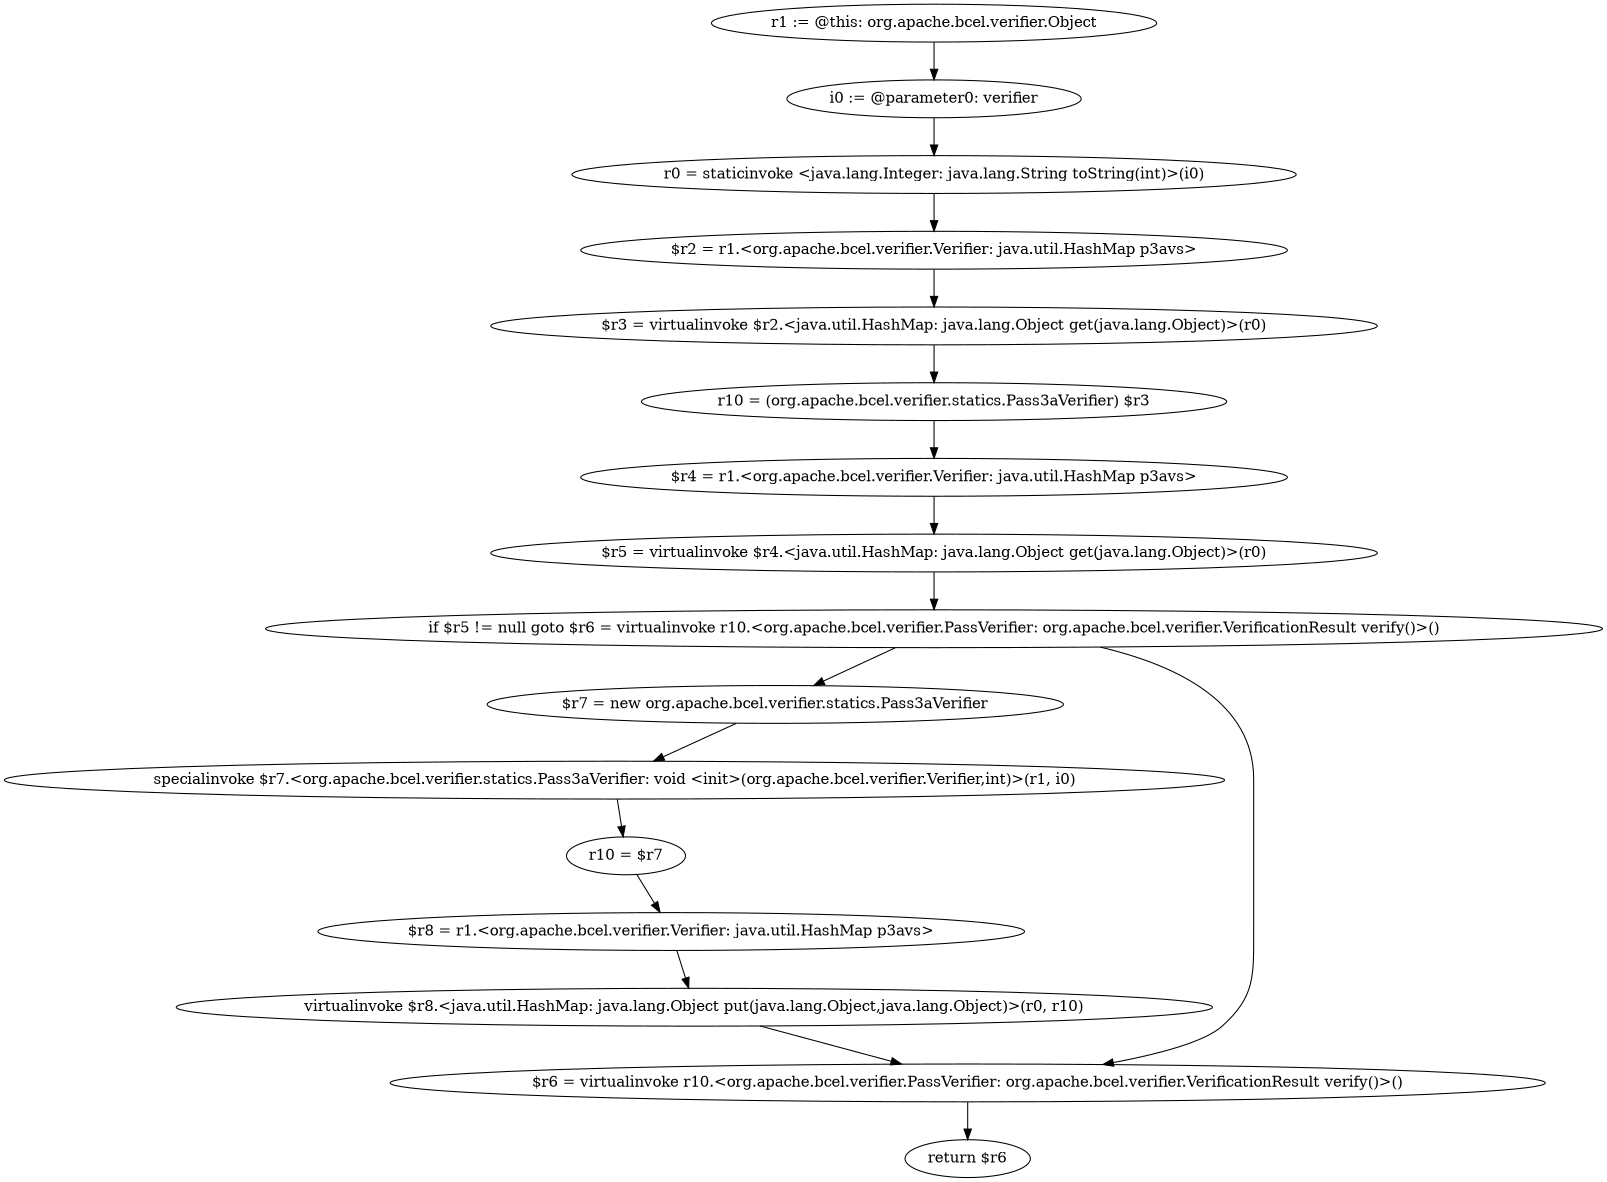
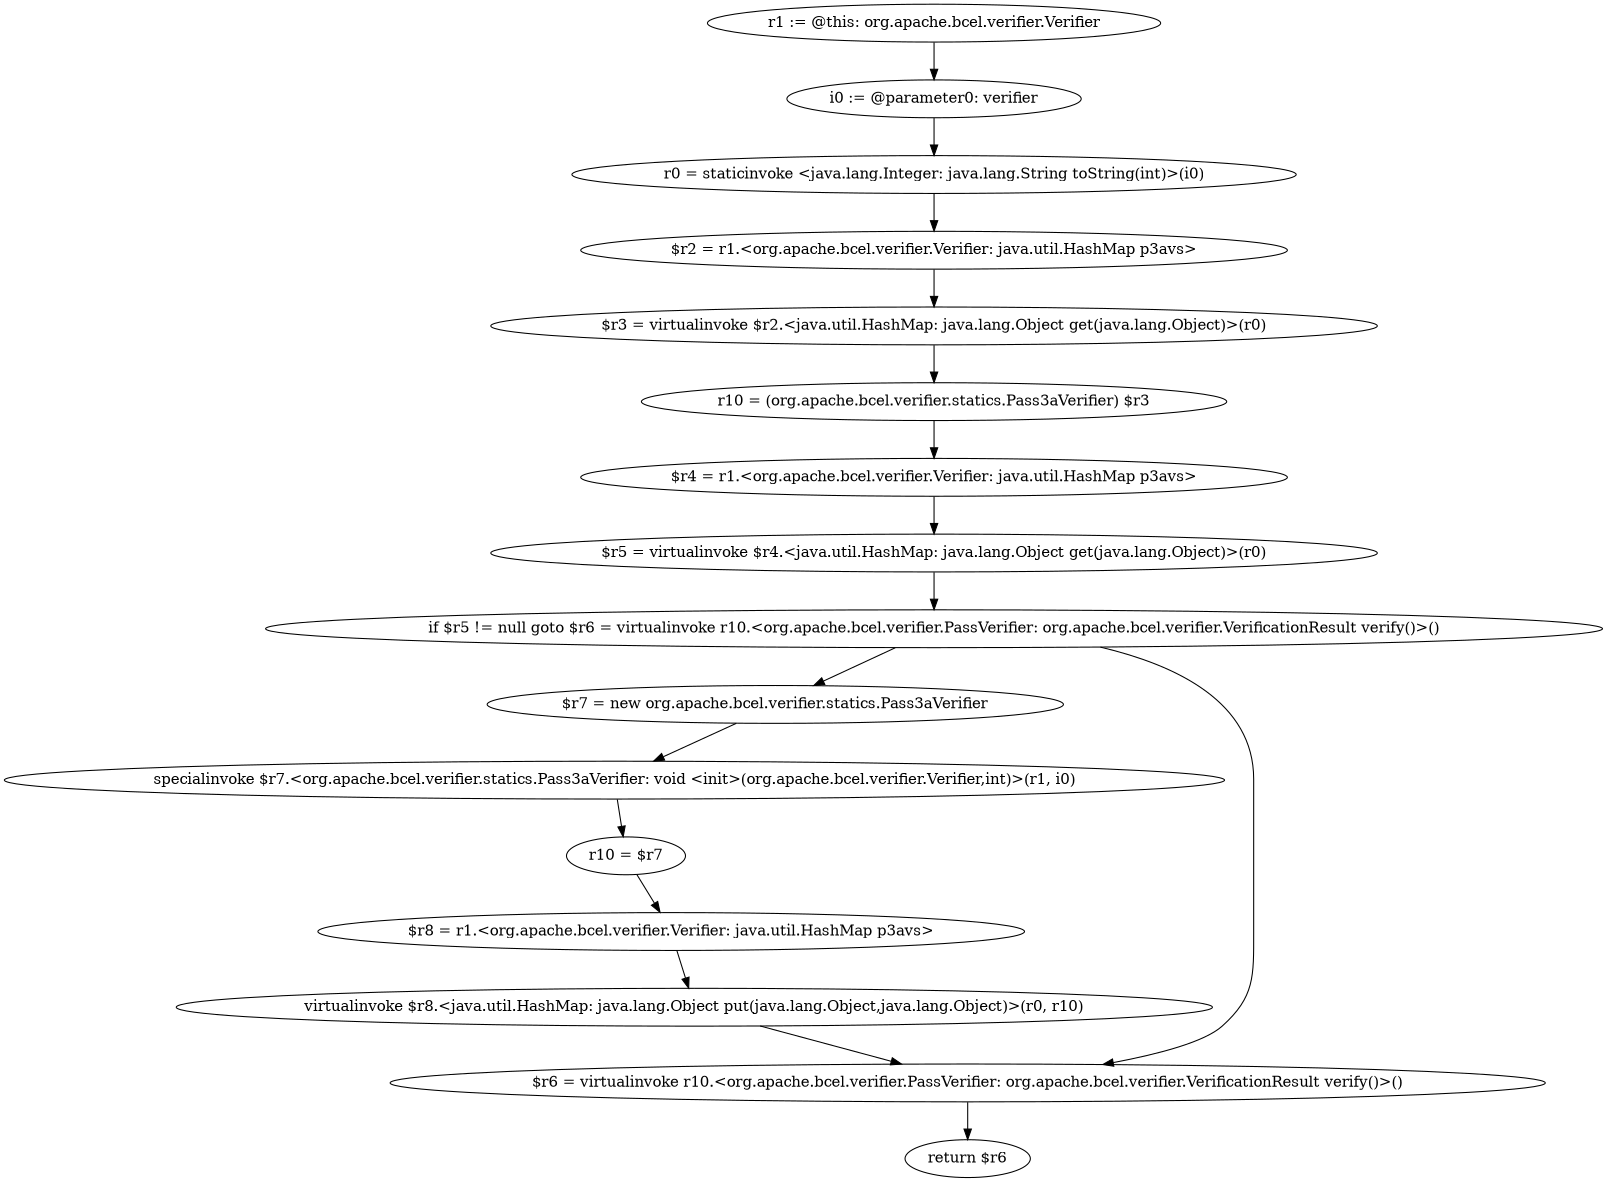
(934, 23) -> (934, 23)
